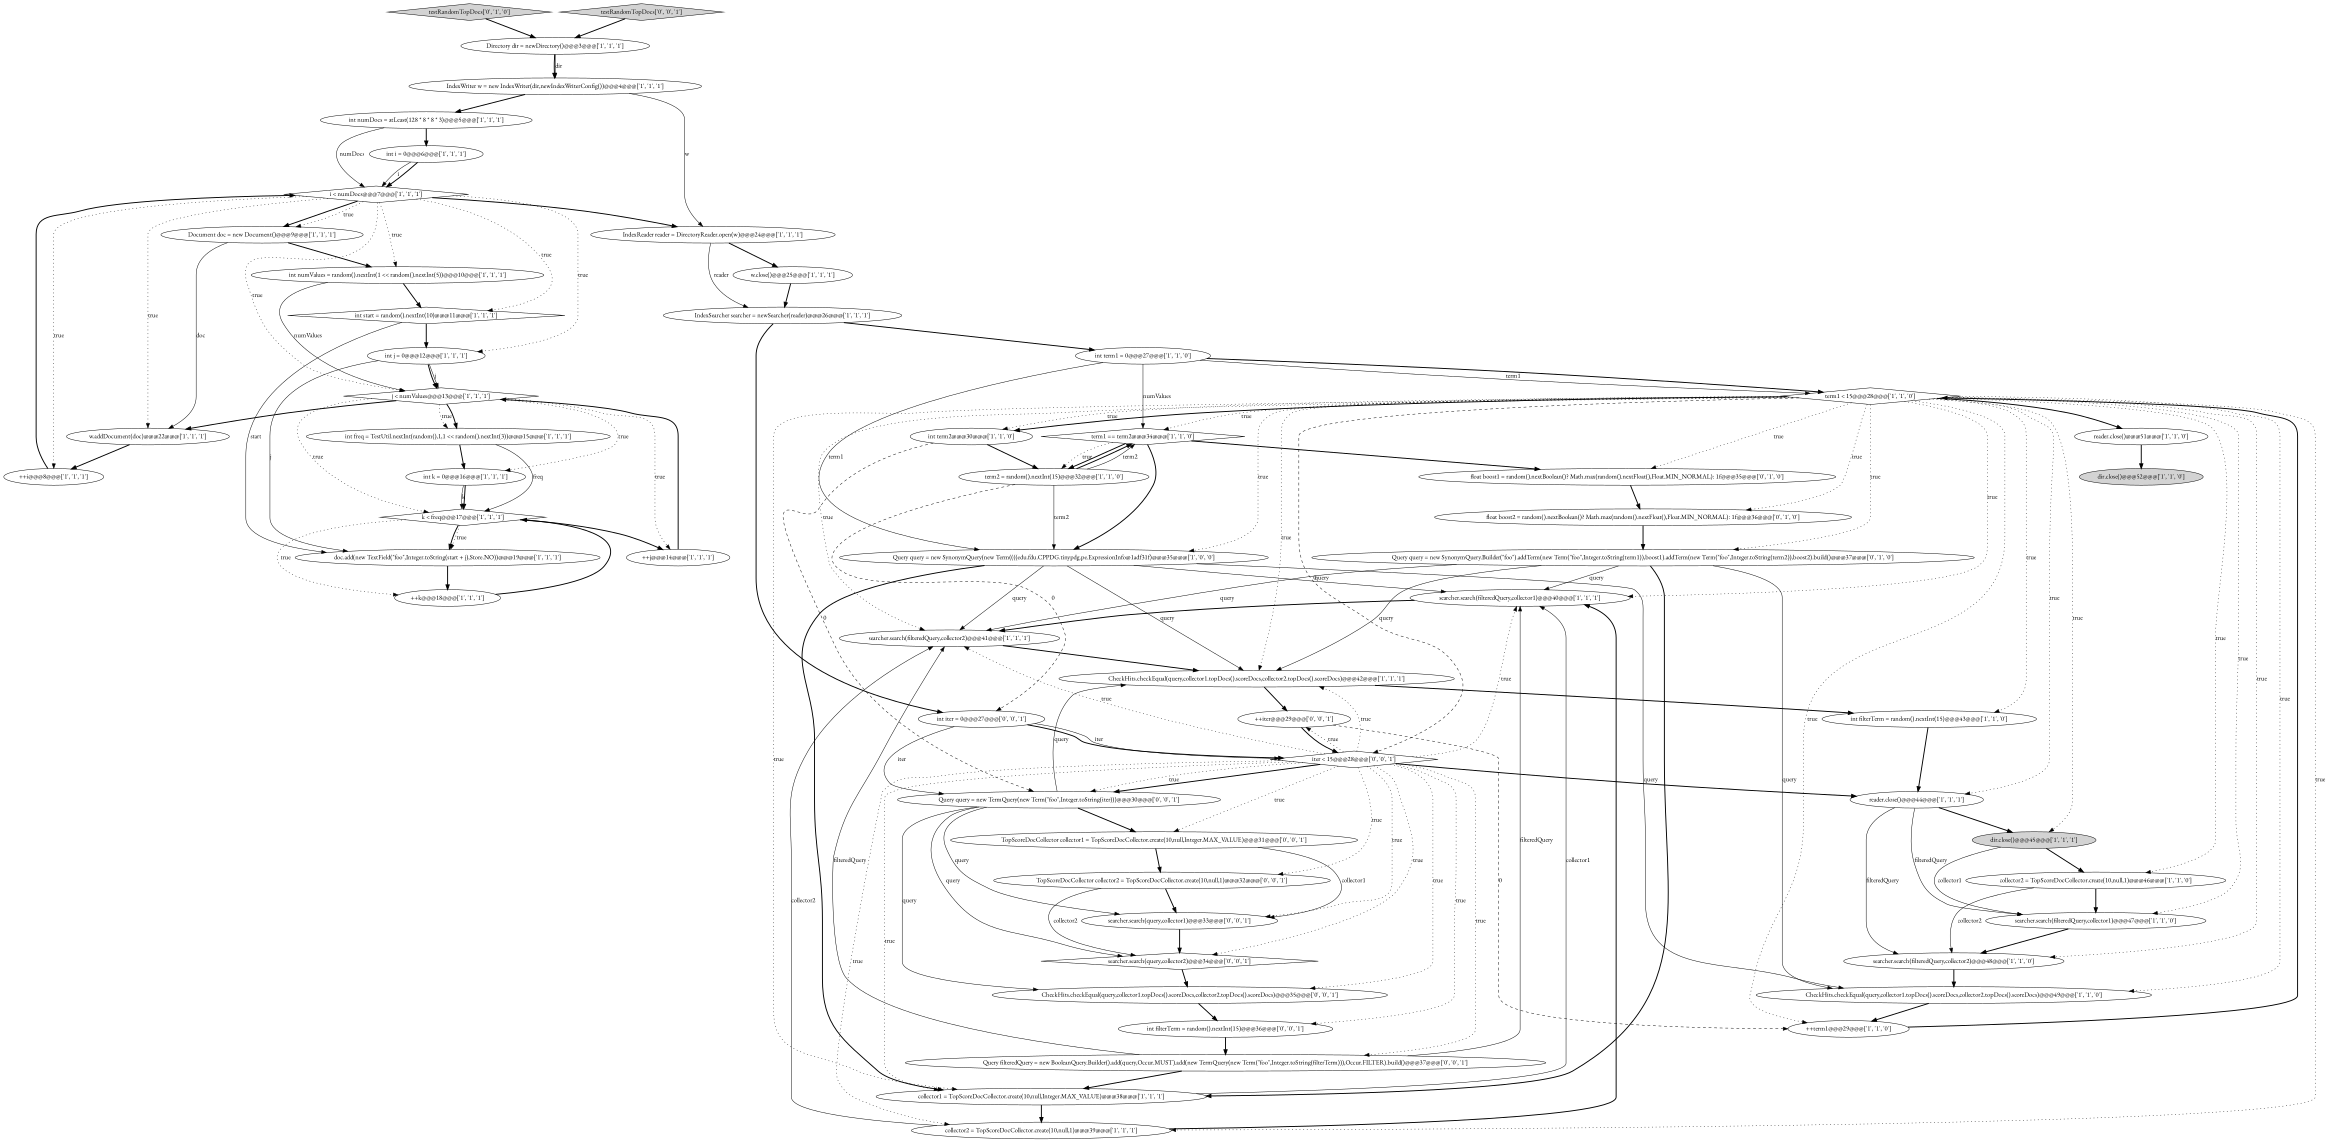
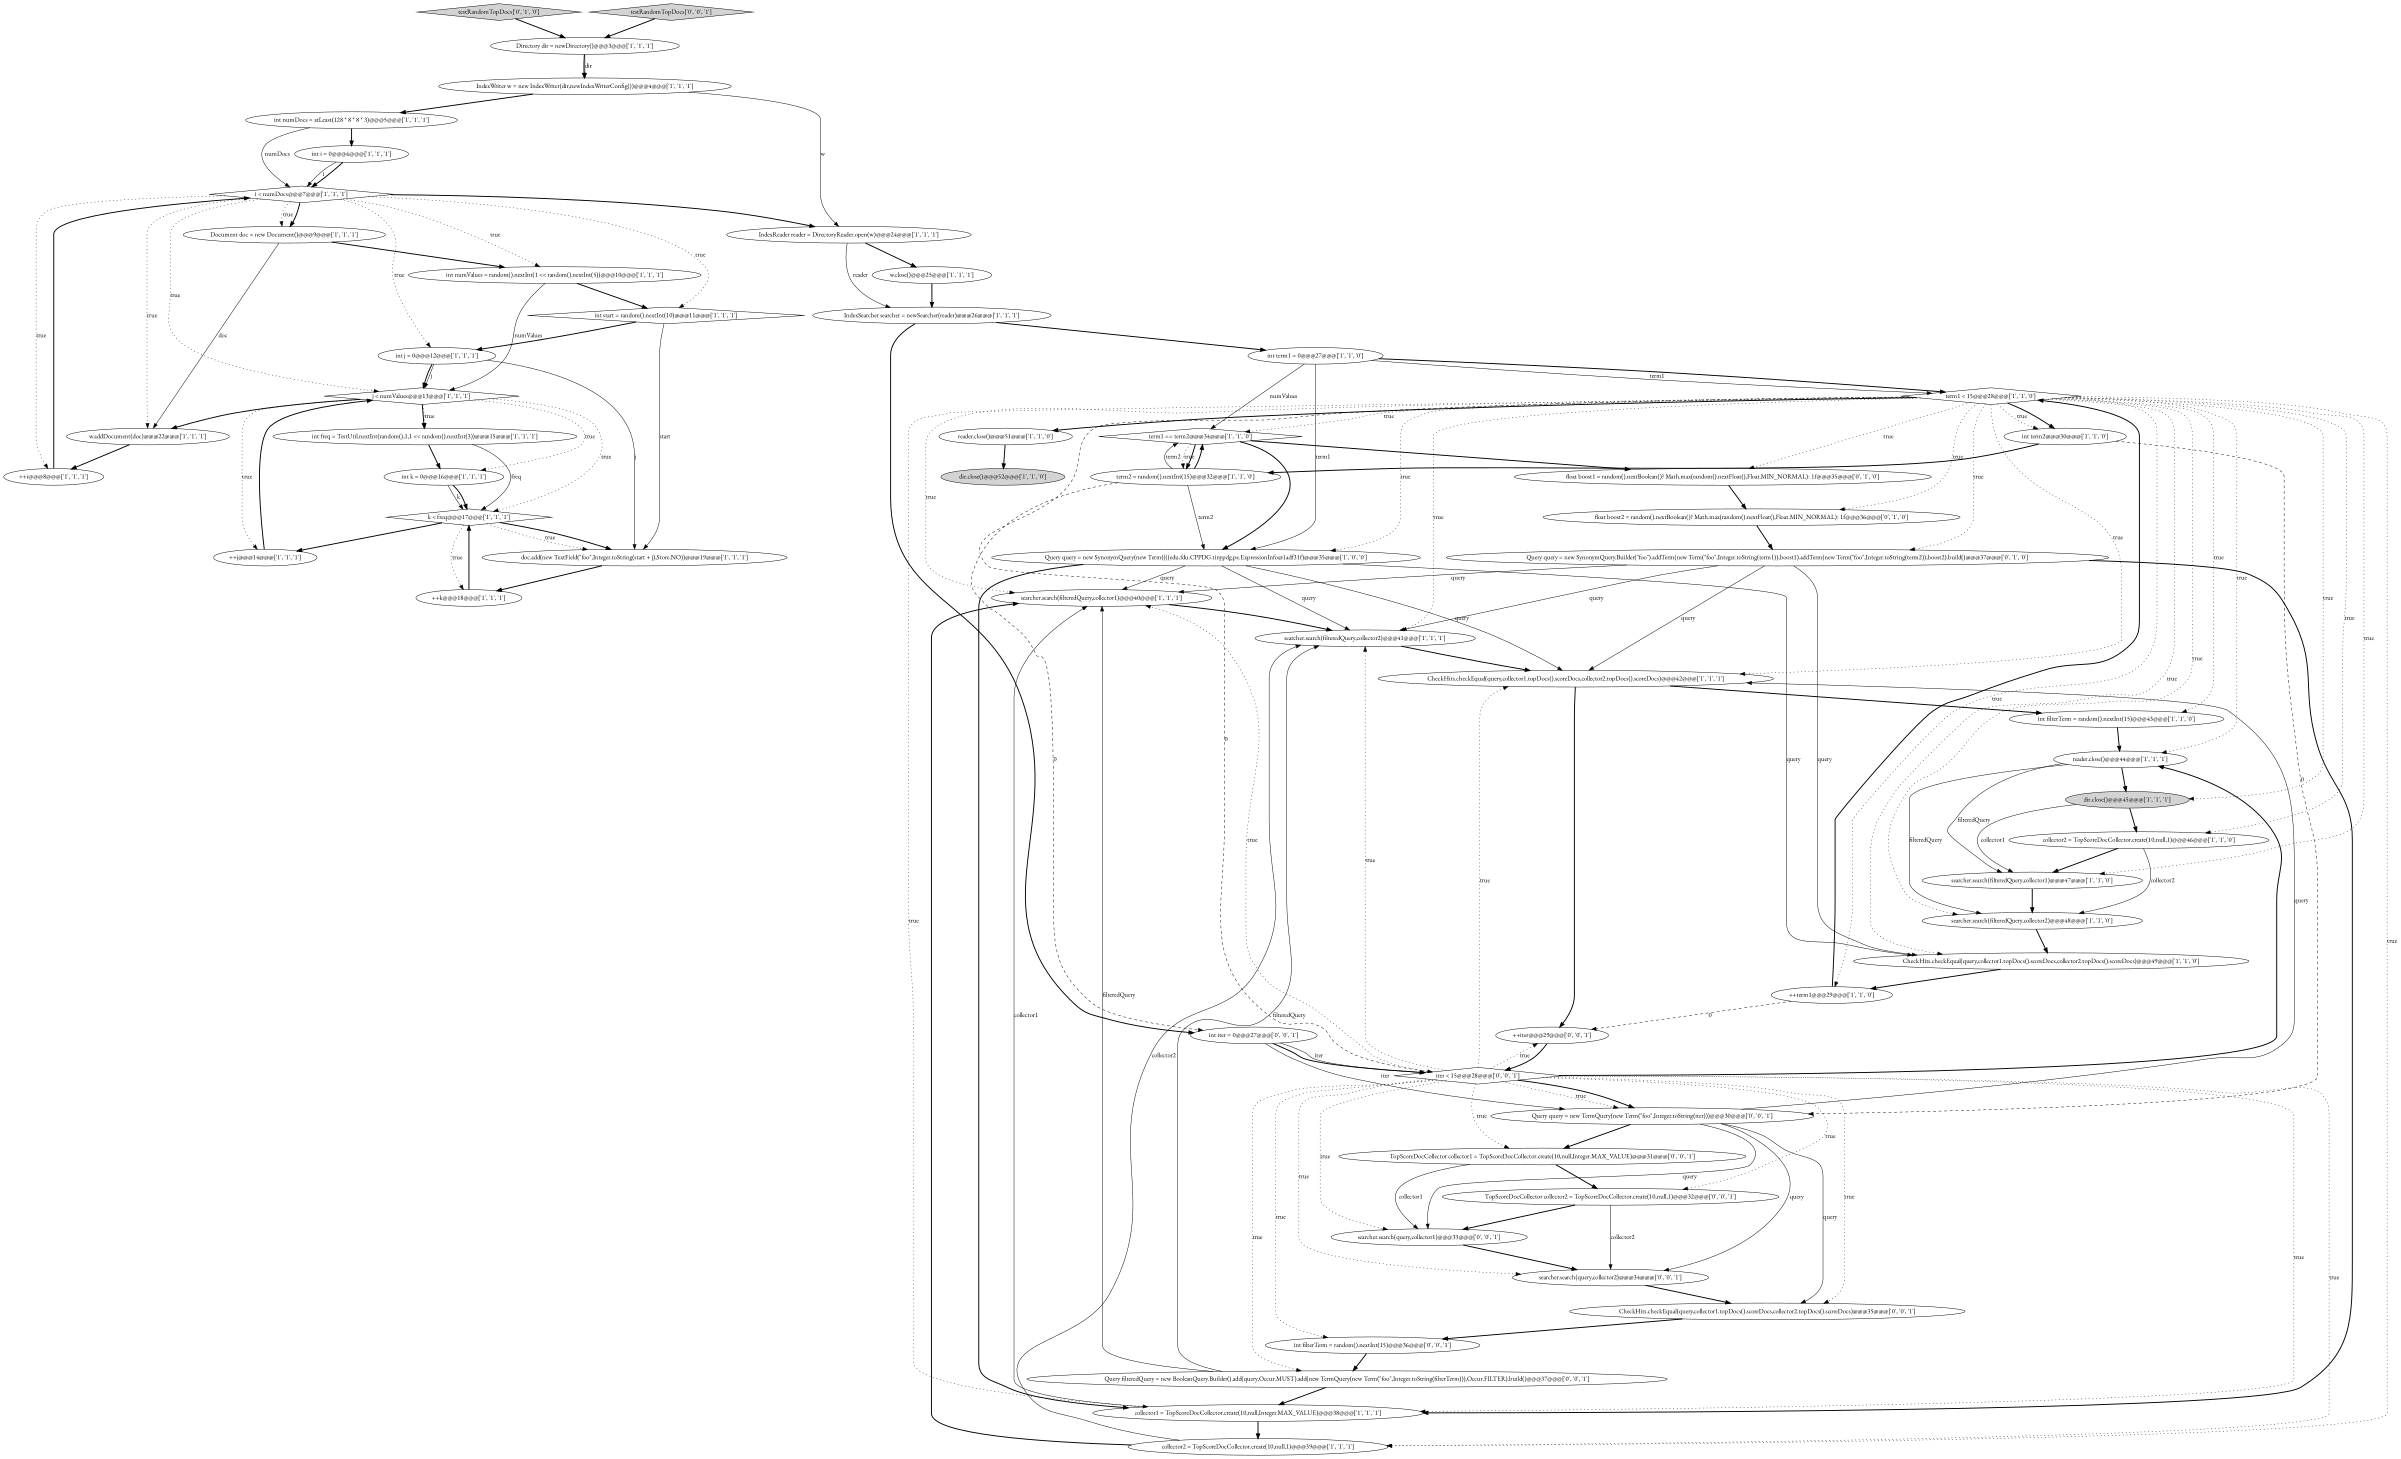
(1499, 938) -> (1694, 1015)
(1180, 961) -> (1611, 1278)
